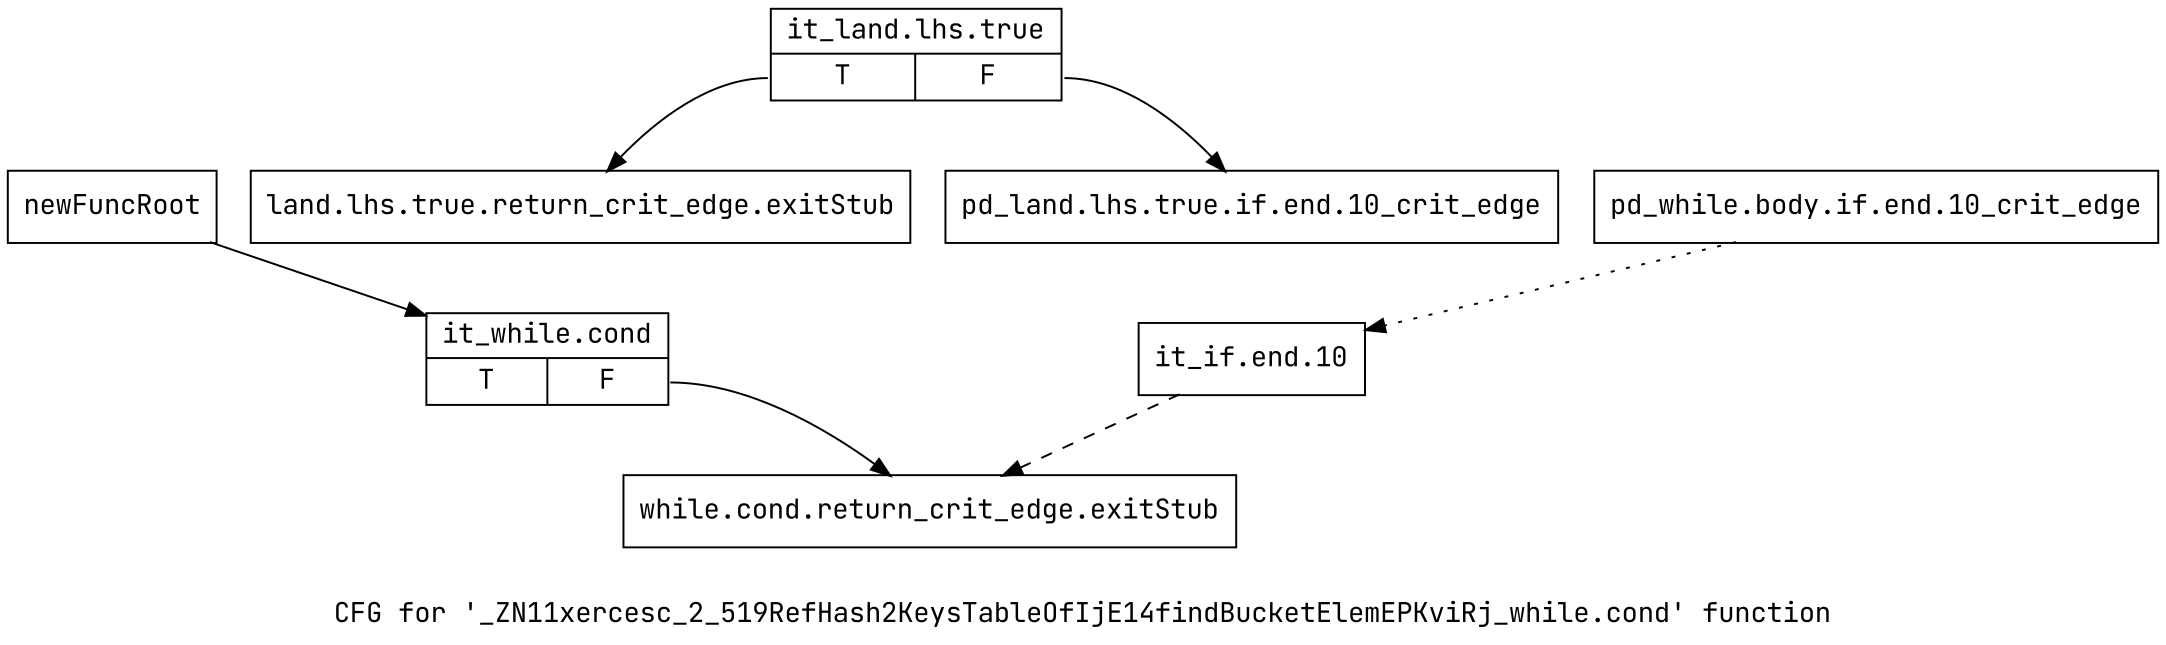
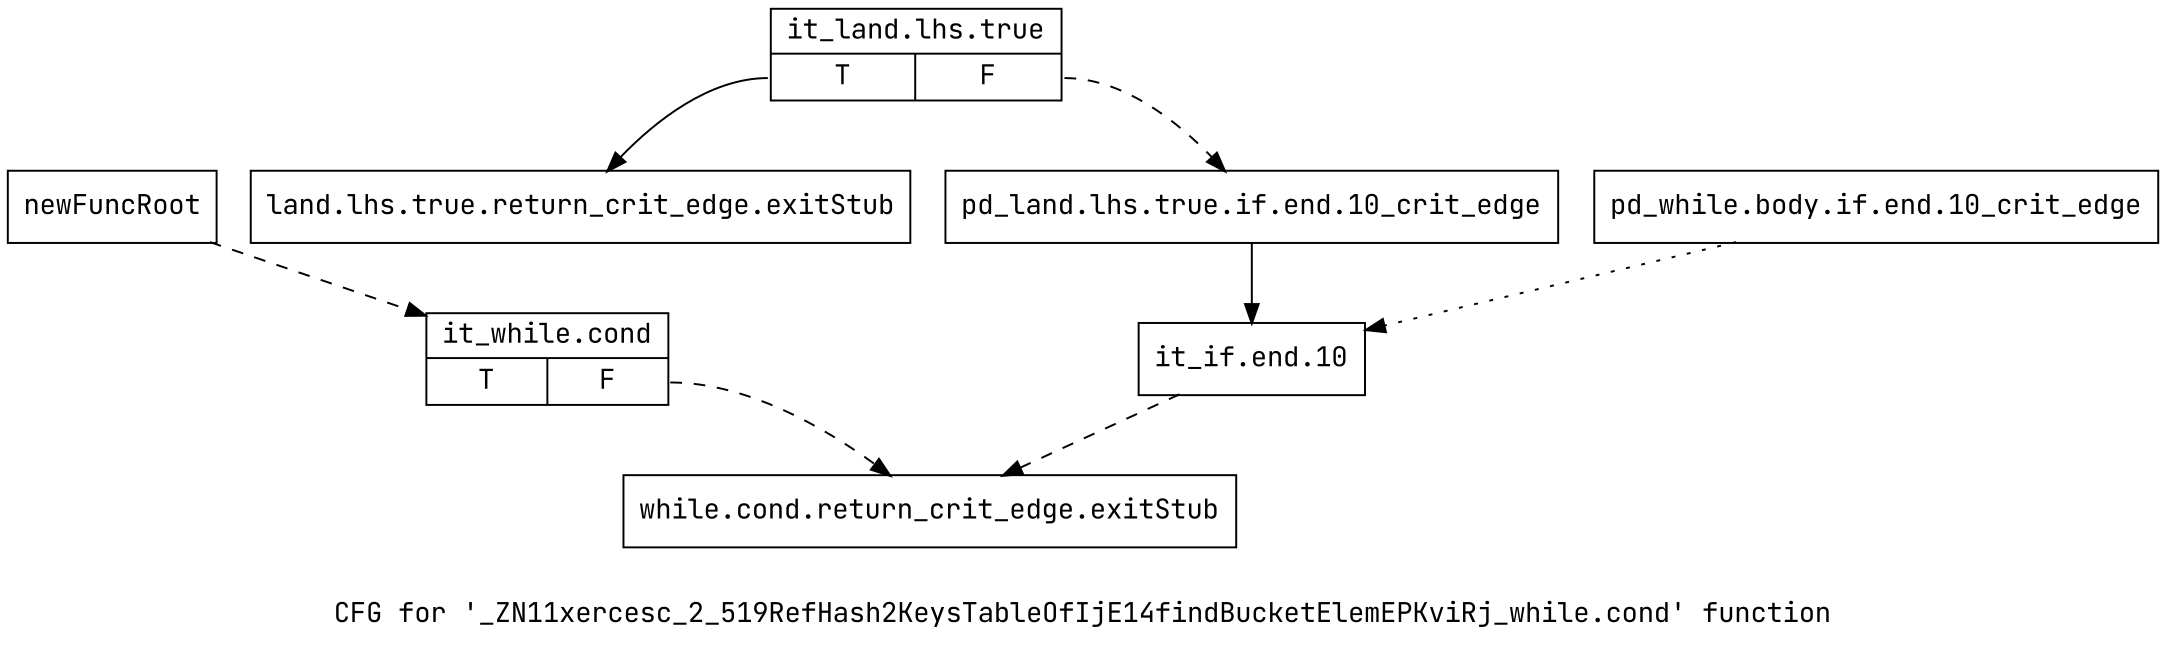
(1145, 103) -> (1145, 103)
none -> (1252, 273)
(309, 276) -> (309, 276)
(778, 408) -> (778, 408)
